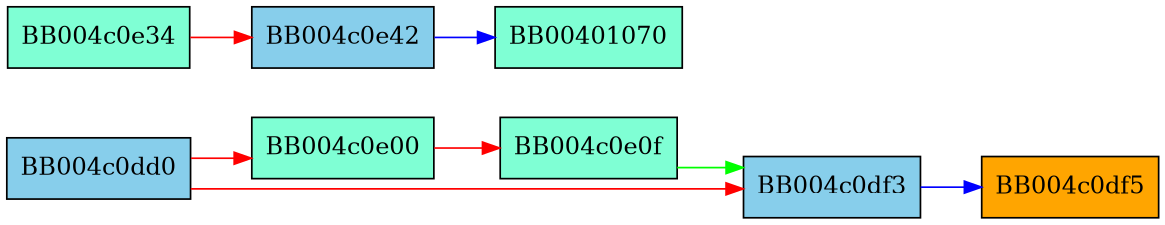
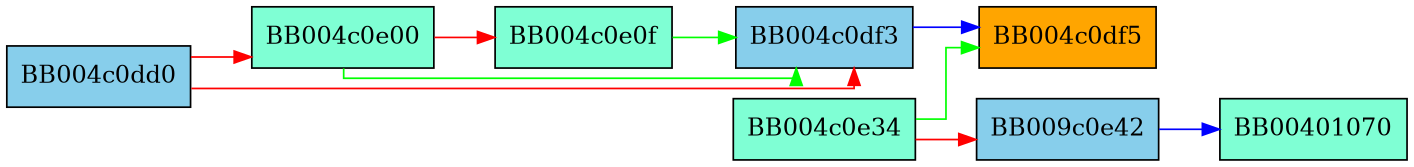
(343, 37) -> (1068, 129)
none -> (566, 78)
none -> (946, 91)
